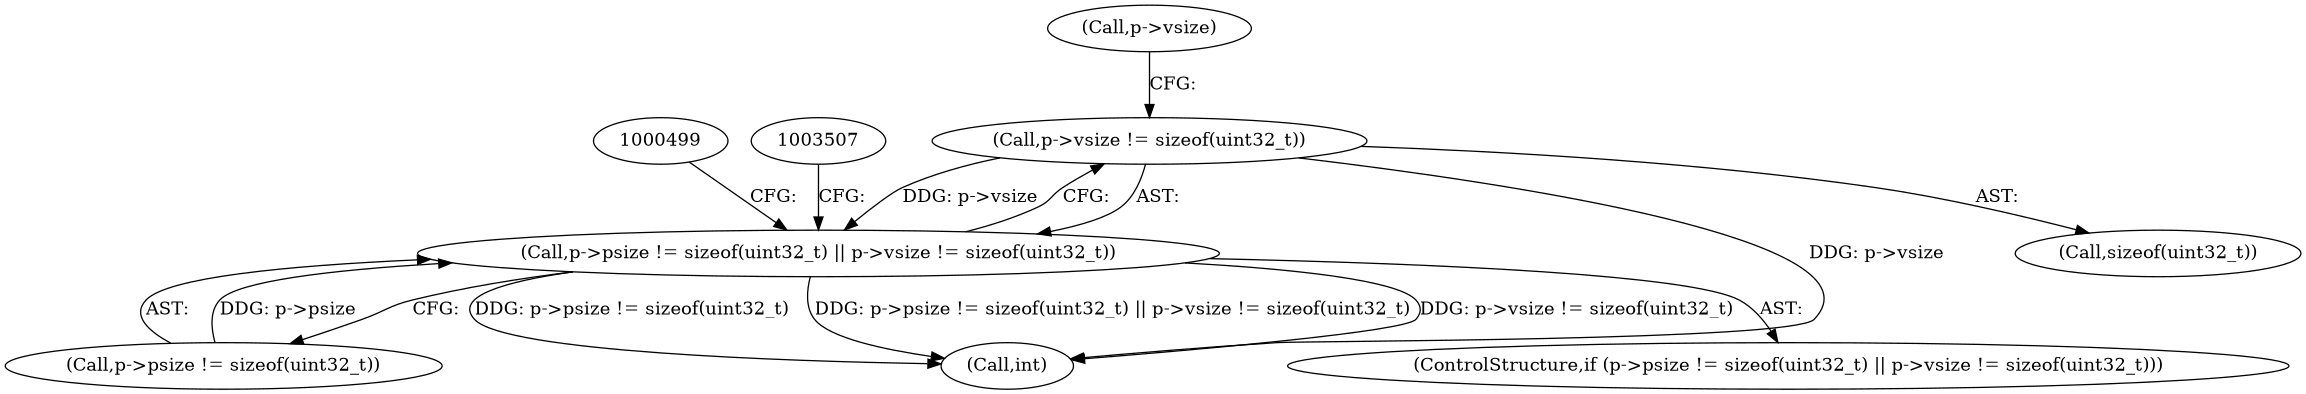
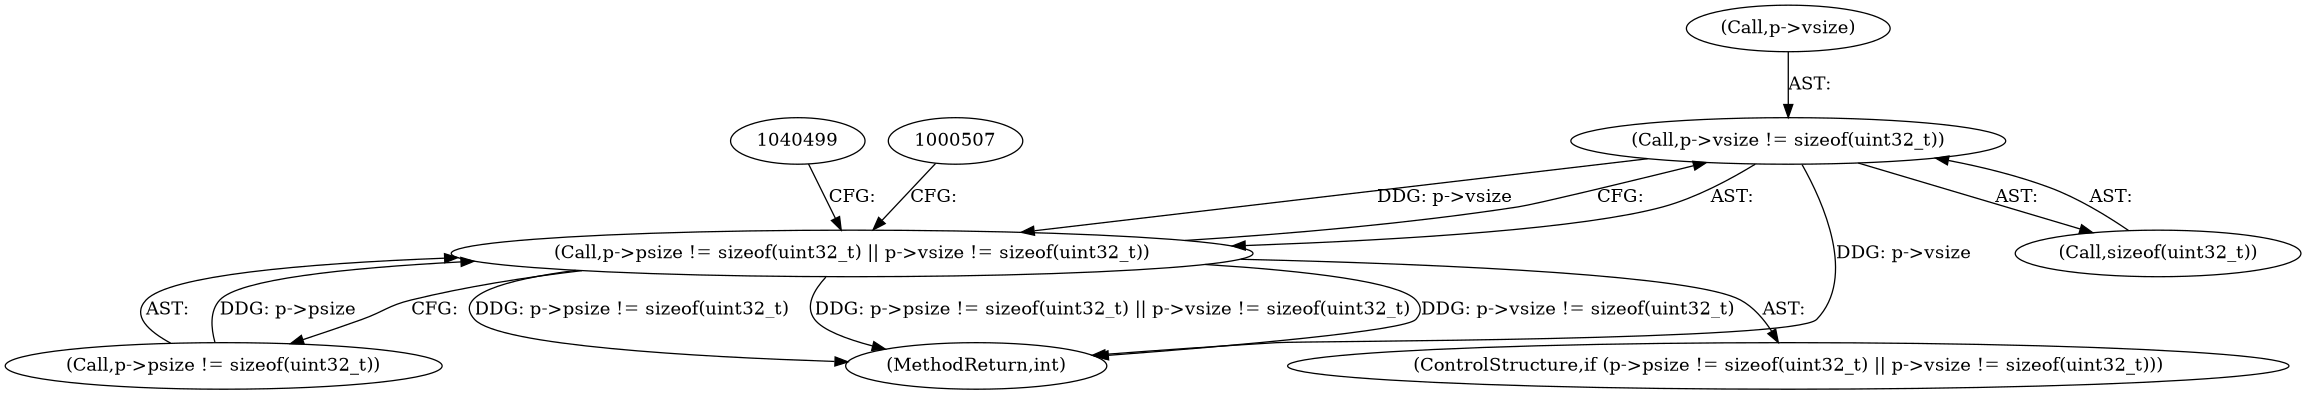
(1176, 85) -> (1813, 85)
(661, 141) -> (798, 141)
(818, 141) -> (956, 141)
none -> (2043, 185)
(1007, 366) -> (976, 366)
